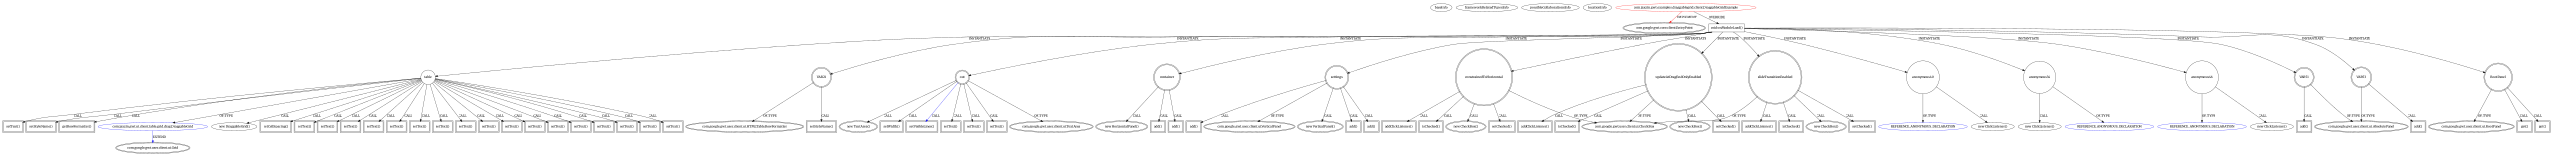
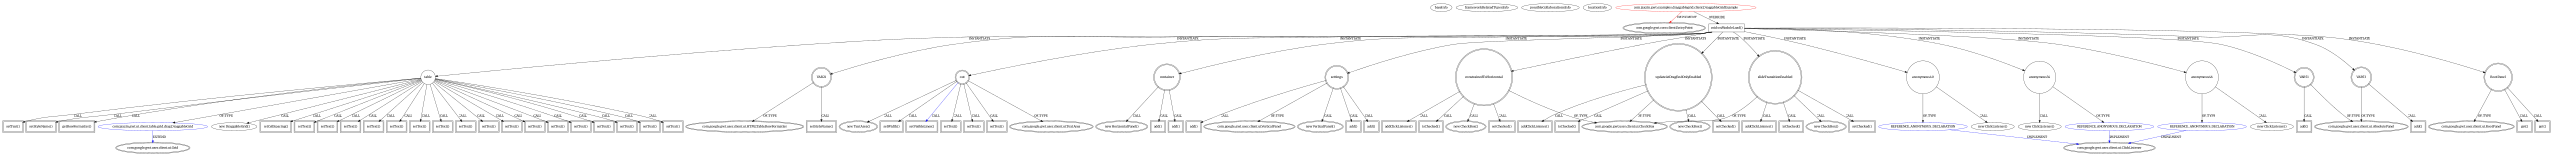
none -> (2109, 148)
